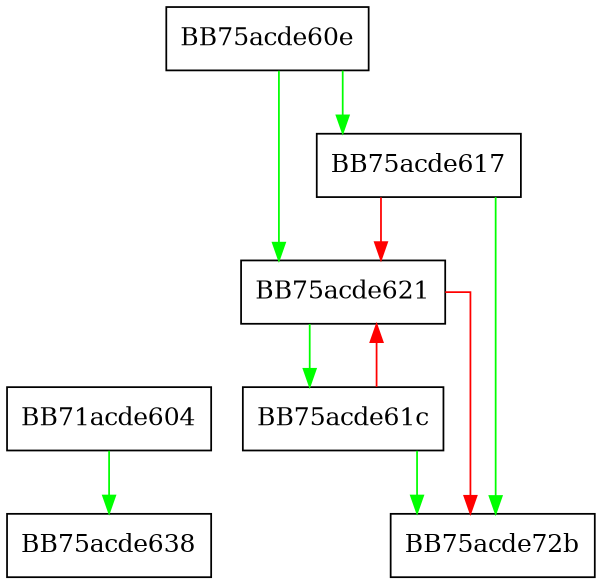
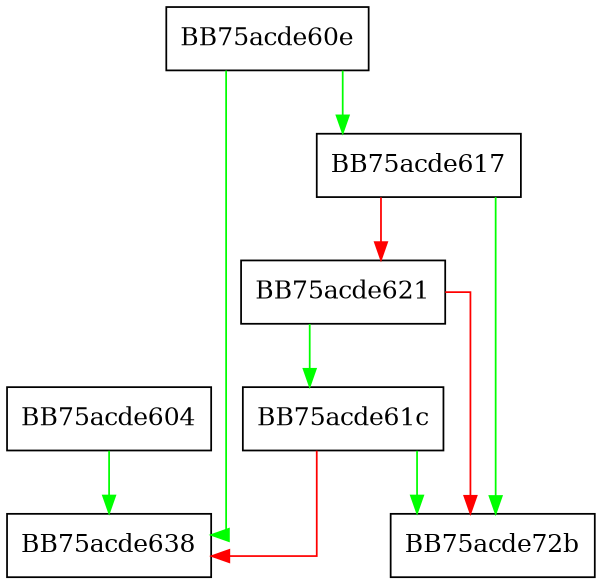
(279, 157) -> (226, 303)
(377, 364) -> (317, 547)
(109, 419) -> (109, 419)
